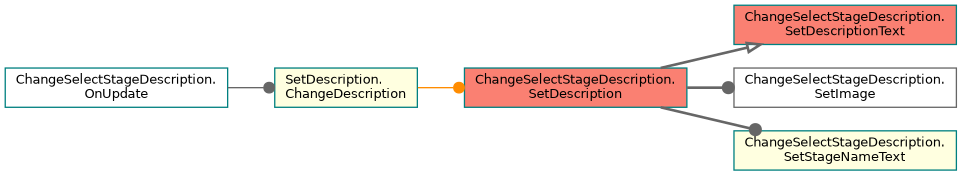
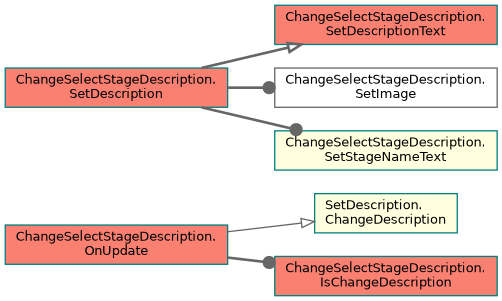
(116, 88) -> (116, 245)
(246, 88) -> (264, 227)
(436, 88) -> none
none -> (386, 276)
